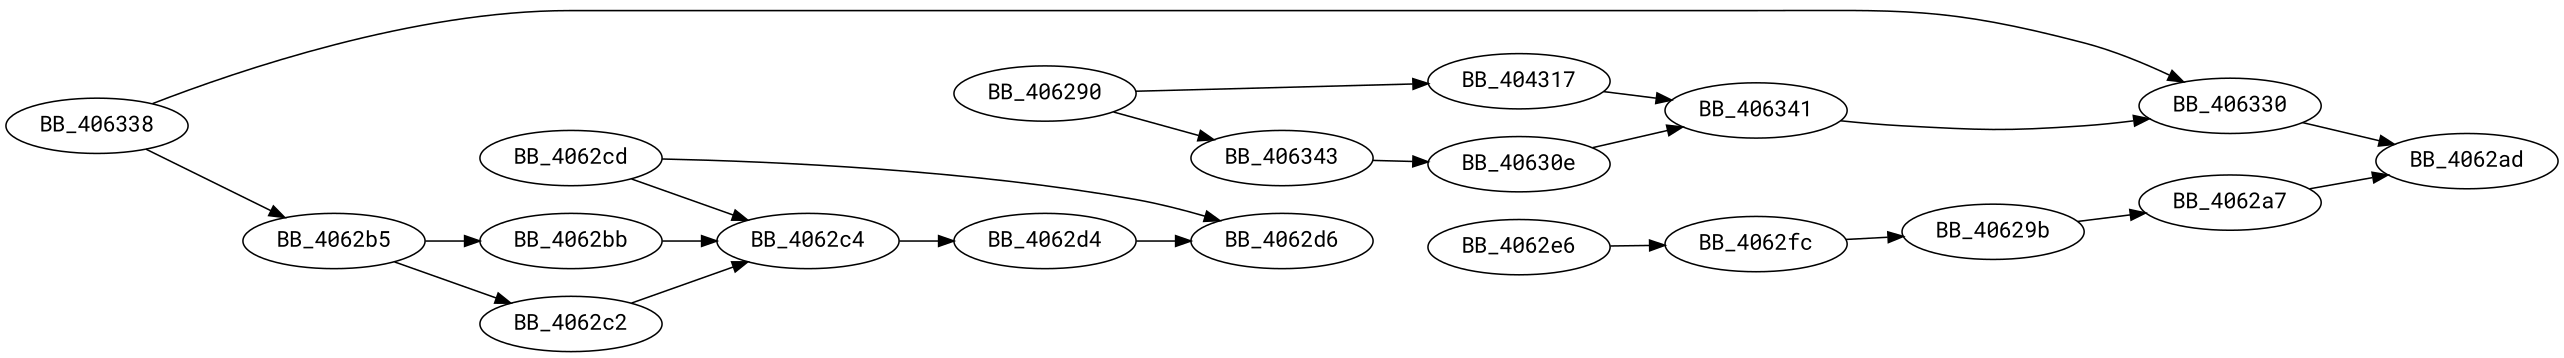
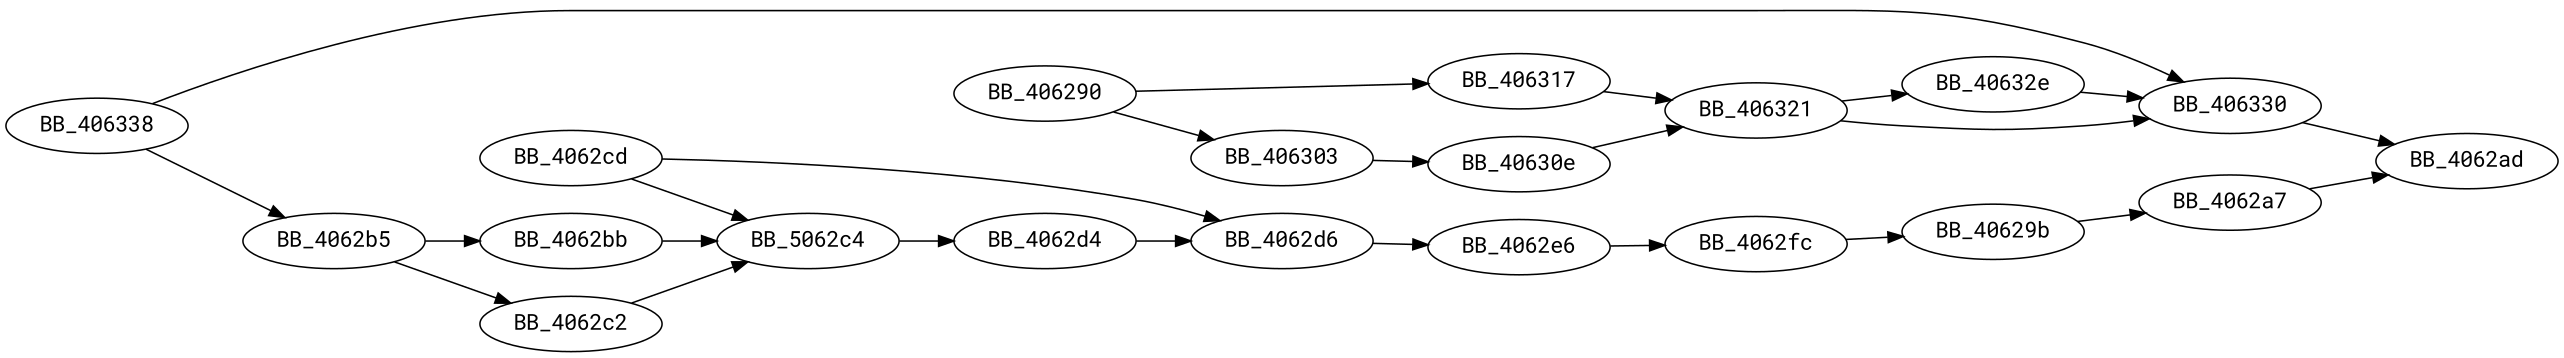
(1519, 81) -> (1519, 81)
none -> (1993, 84)
(1756, 110) -> (1756, 110)
(1282, 158) -> (1282, 158)
(808, 241) -> (808, 241)
none -> (1393, 244)
